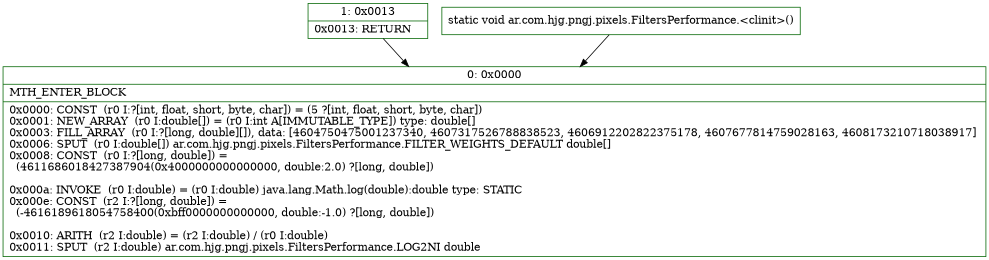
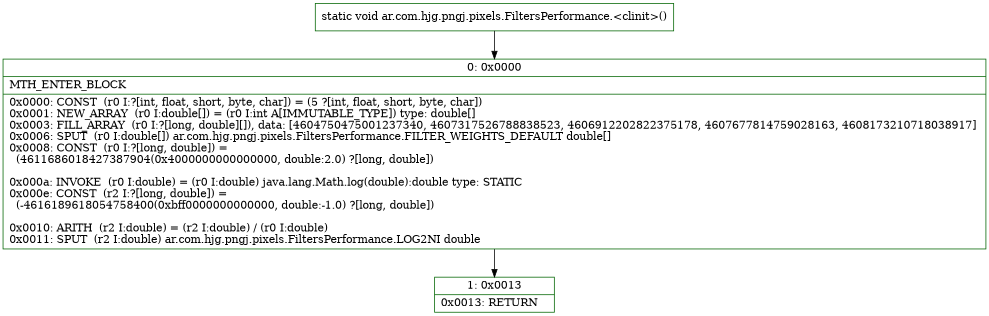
(393, 50) -> (494, 259)
